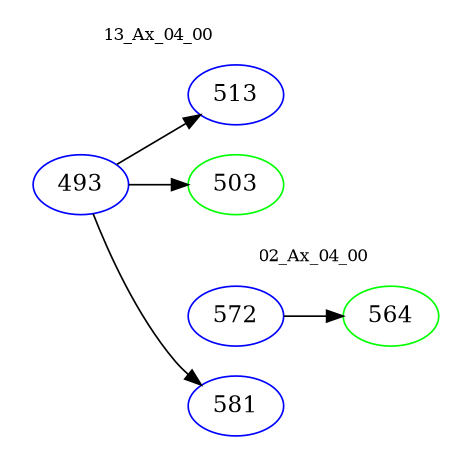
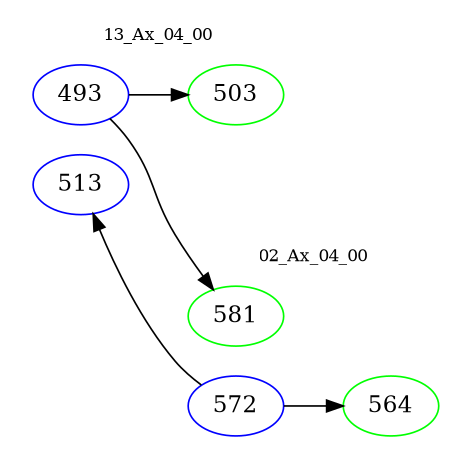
(151, 144) -> (141, 313)
(236, 406) -> (236, 316)
